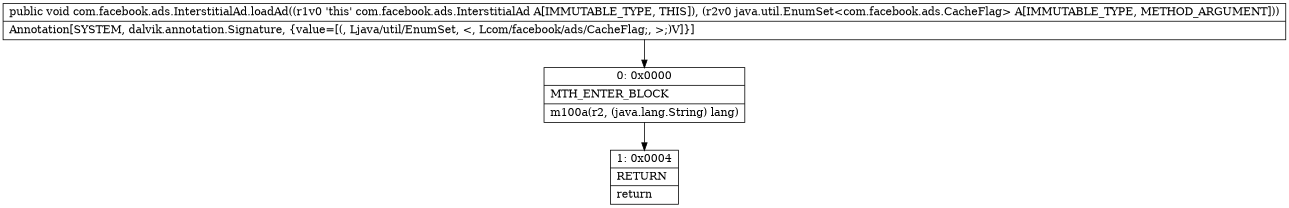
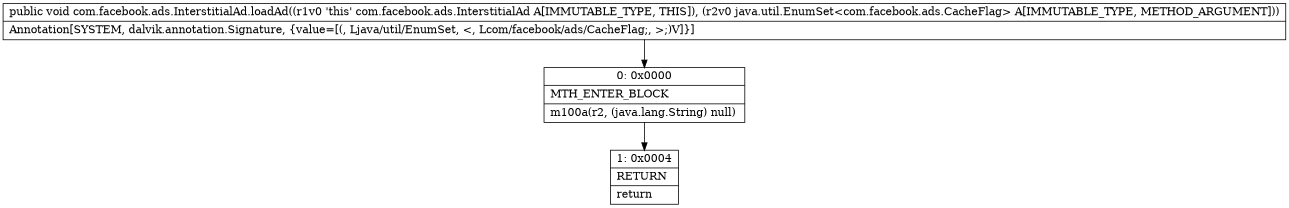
(644, 113) -> (643, 113)
